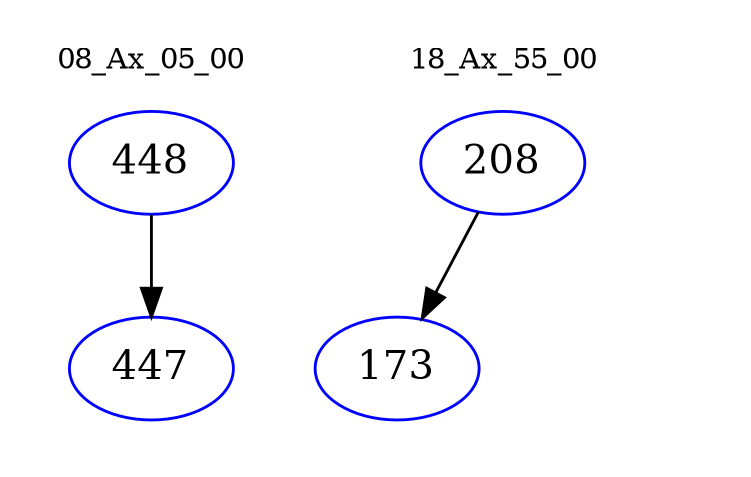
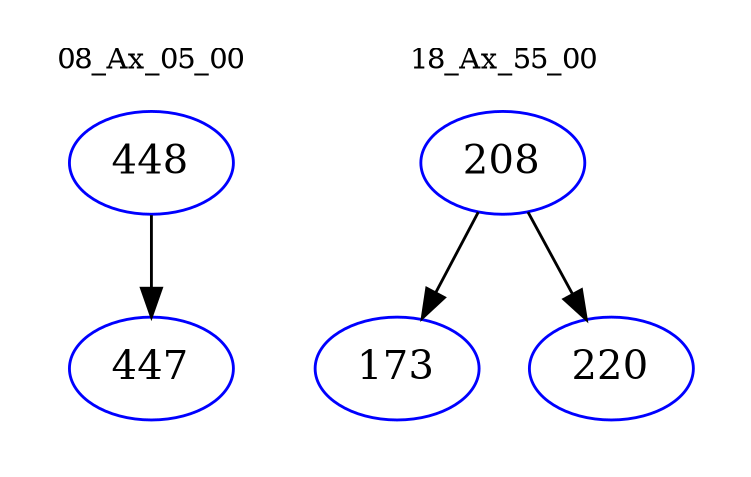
none -> (611, 369)
